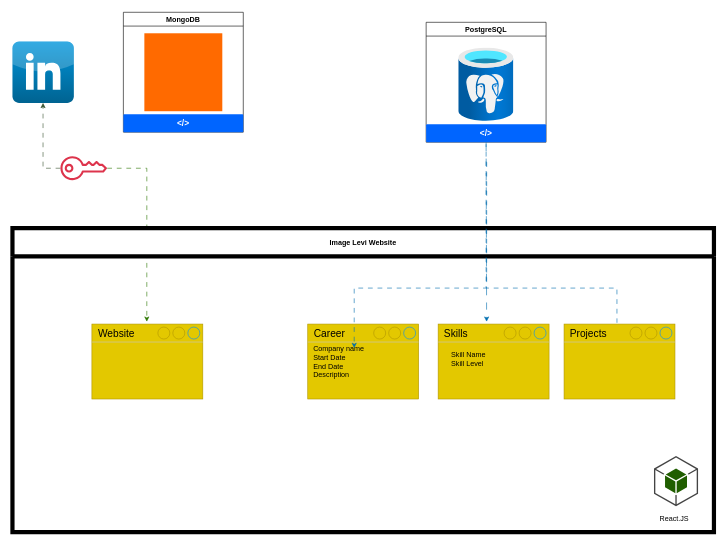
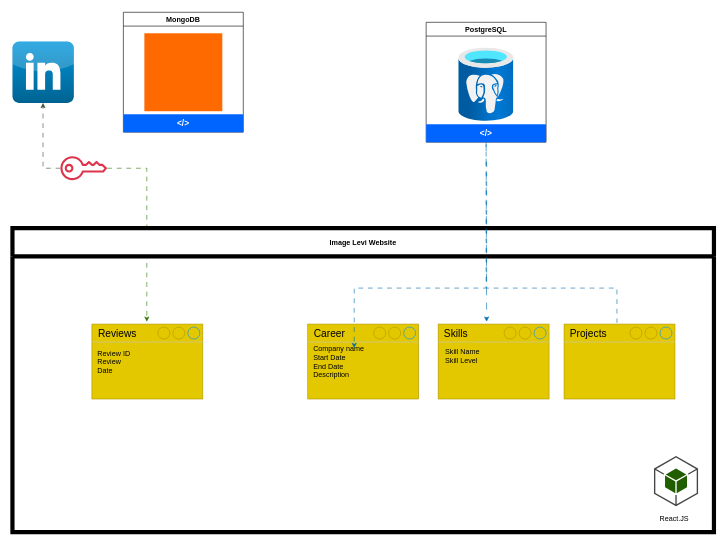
(117, 335) -> (117, 335)
(483, 359) -> (477, 356)
none -> (129, 362)
